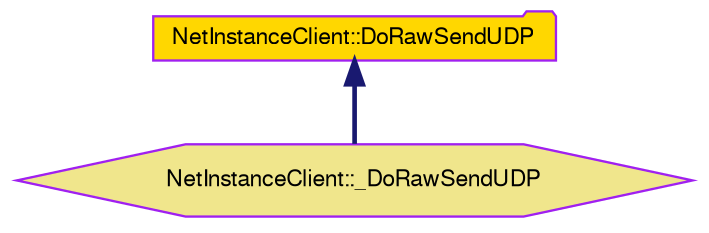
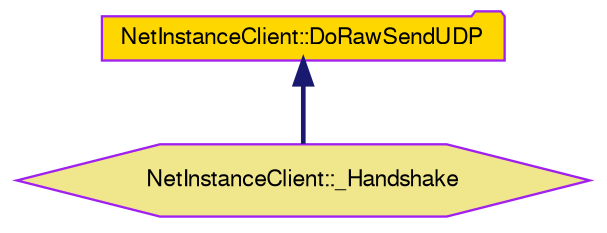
(355, 180) -> (303, 180)
